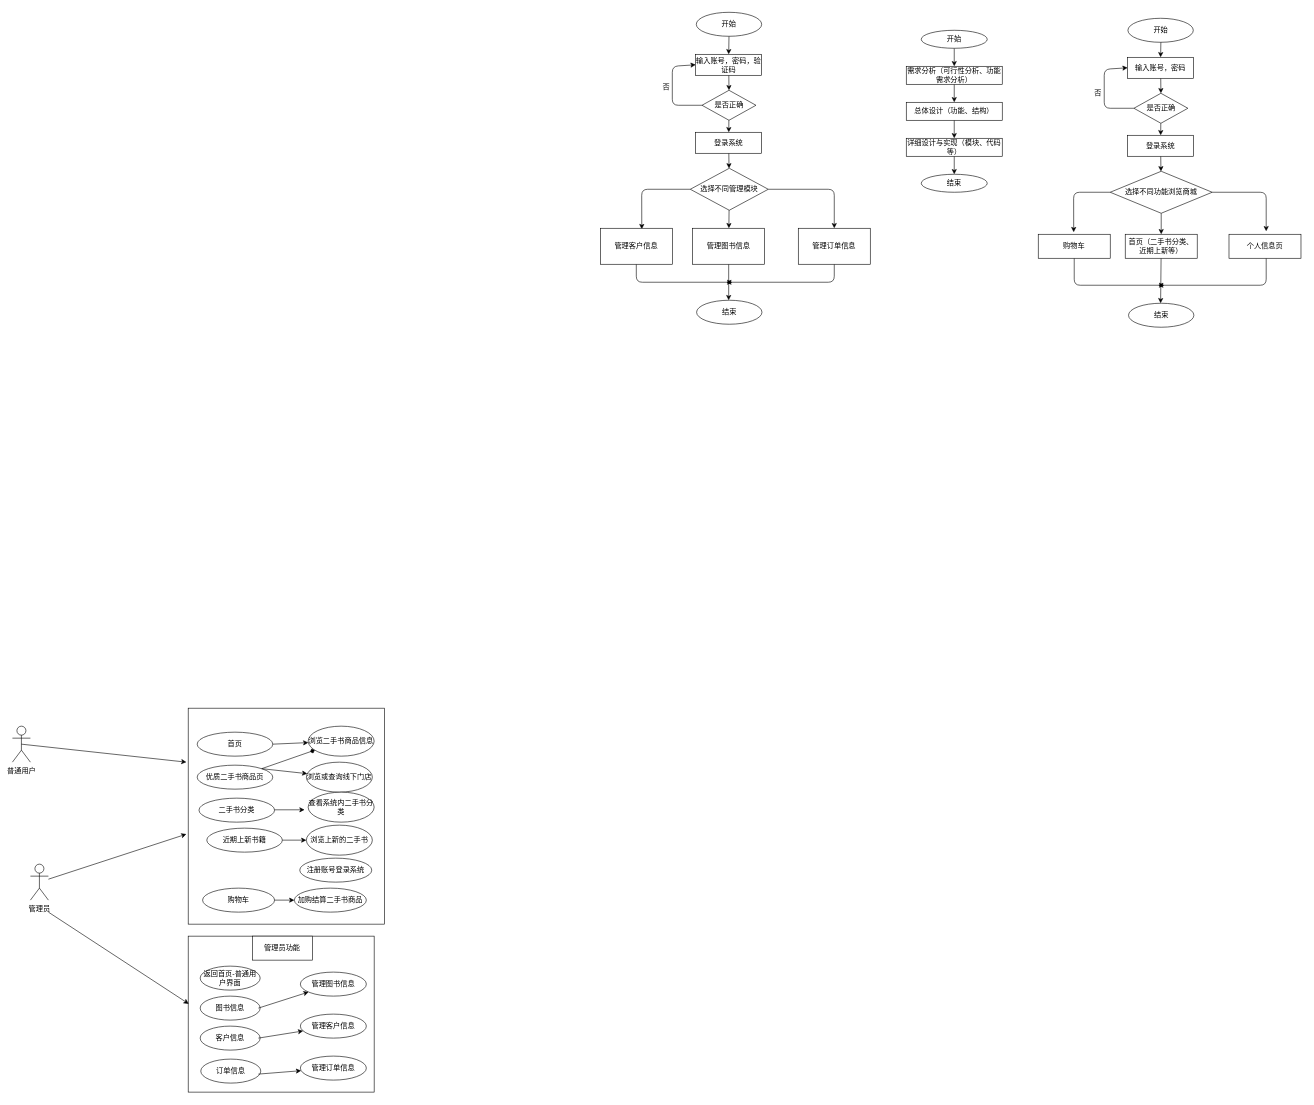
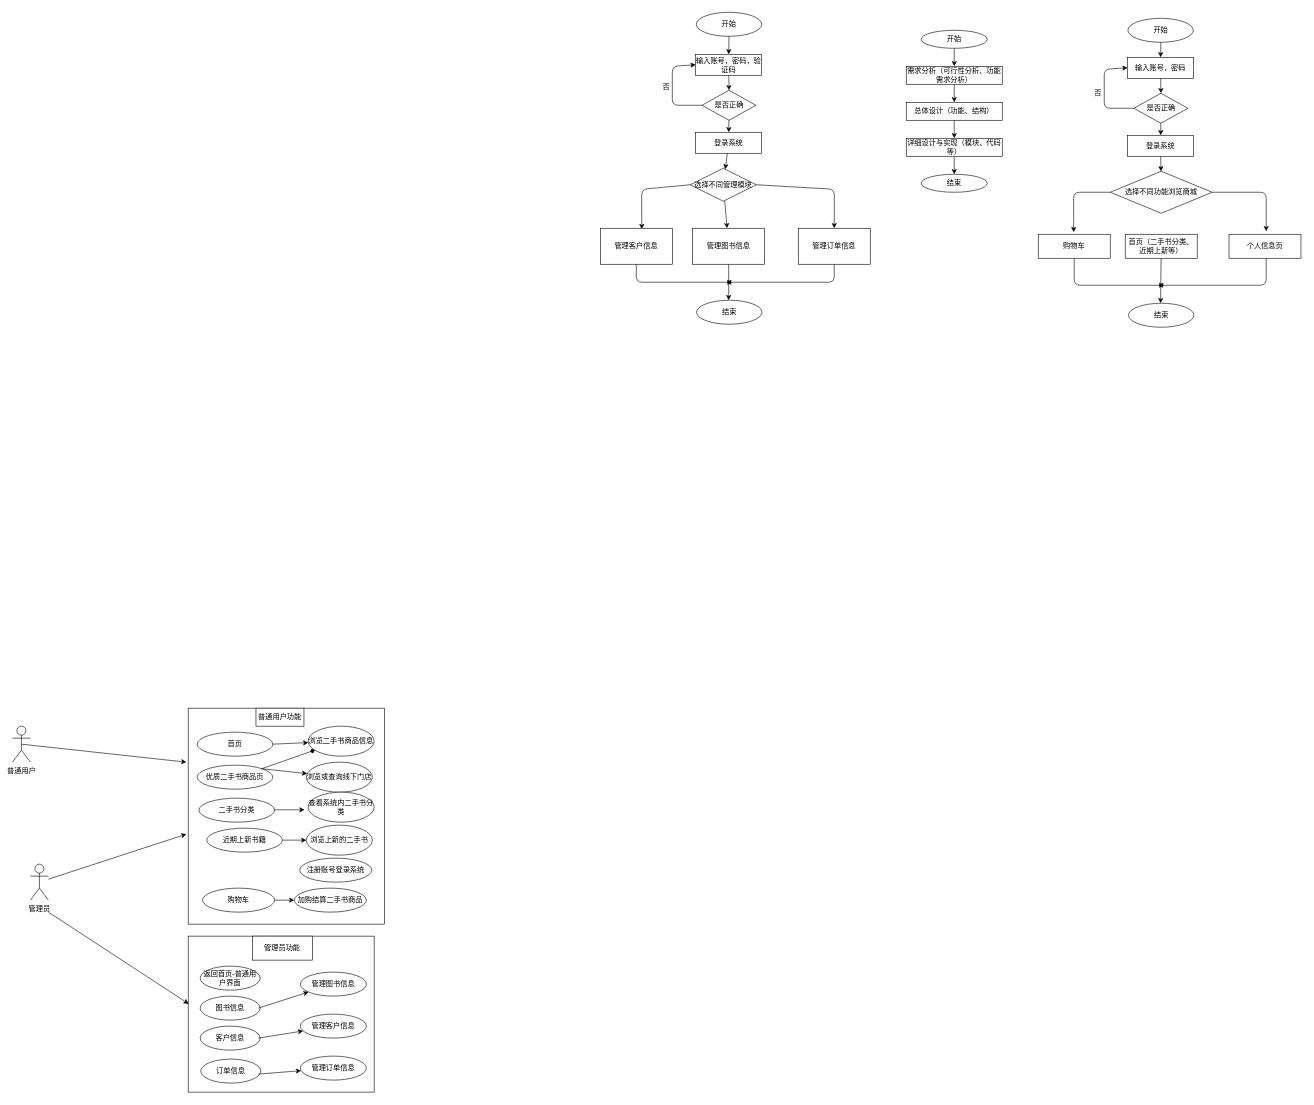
(729, 189) -> (723, 185)
(1161, 228) -> none
none -> (280, 717)
